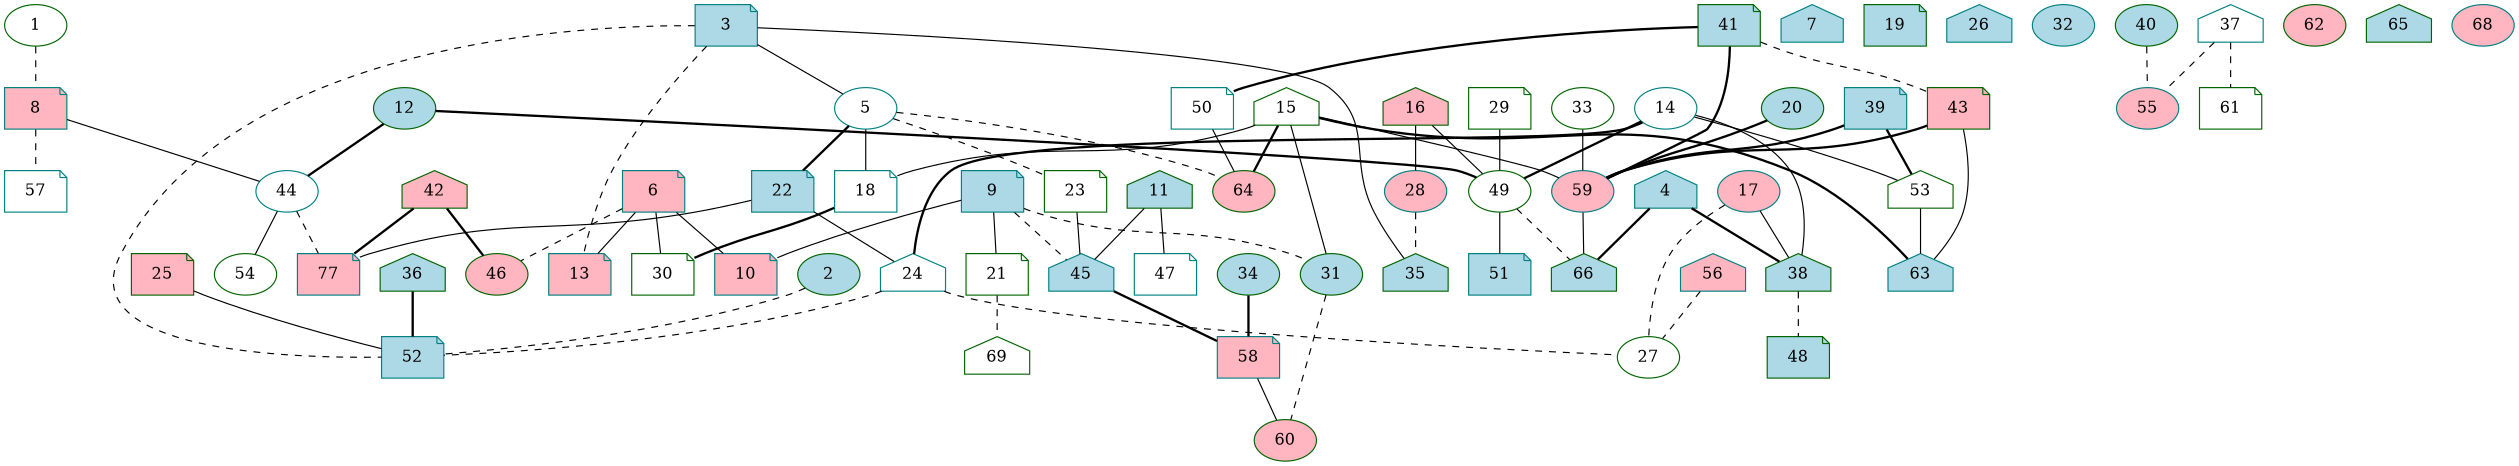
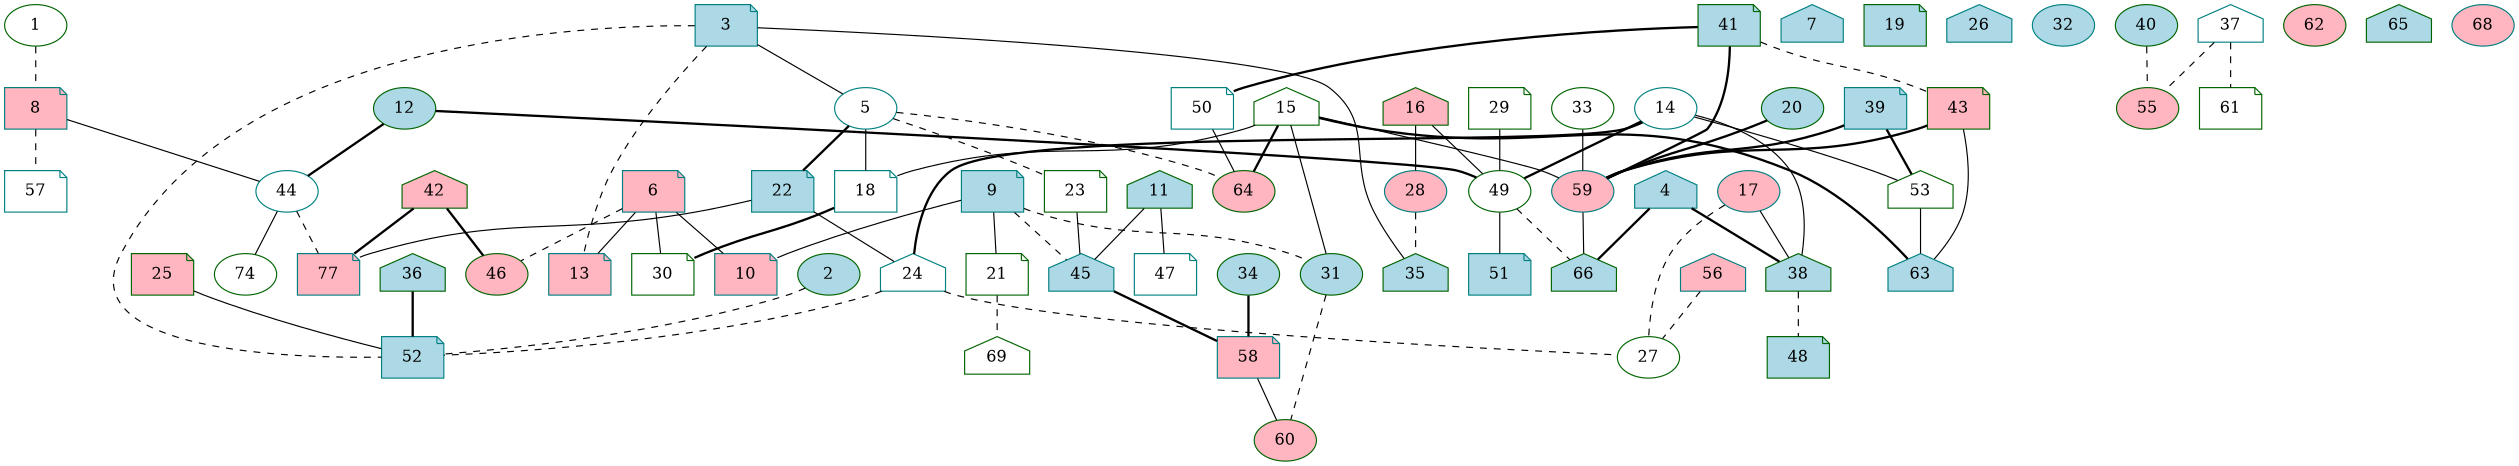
(2148, 108) -> (2148, 108)
(246, 274) -> (246, 274)
